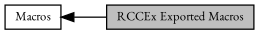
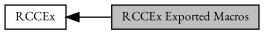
(33, 17) -> (36, 17)
